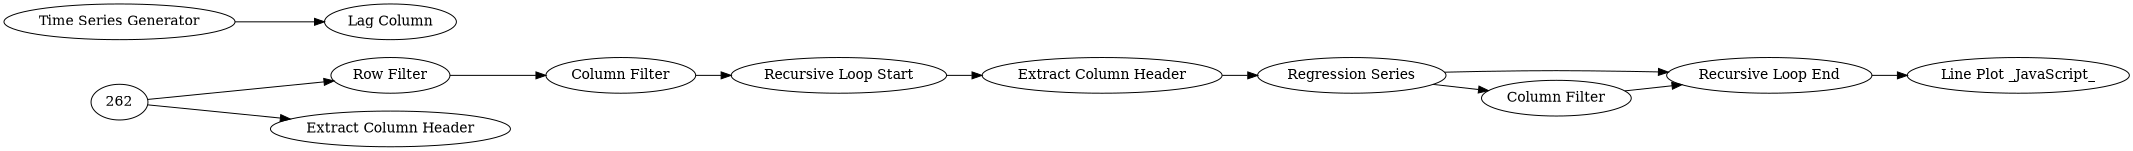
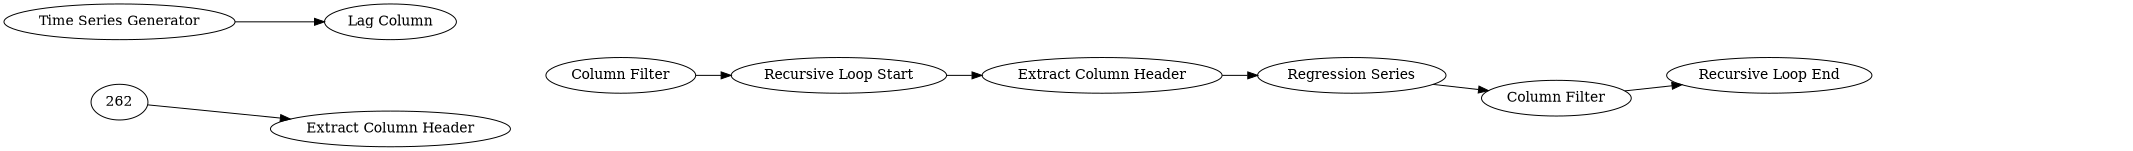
(1552, 71) -> none
(390, 75) -> none
(2018, 75) -> none
